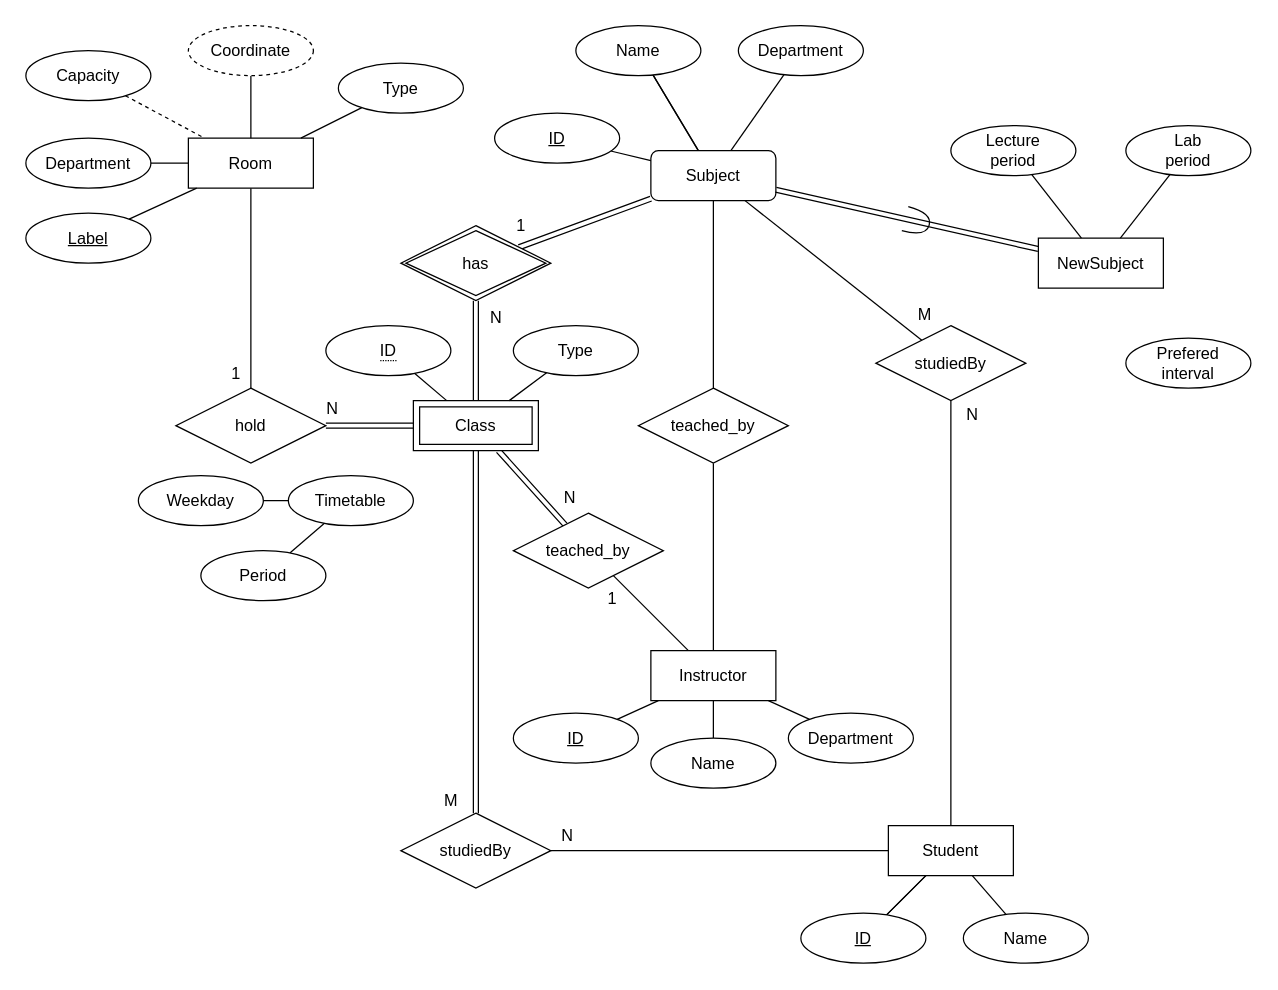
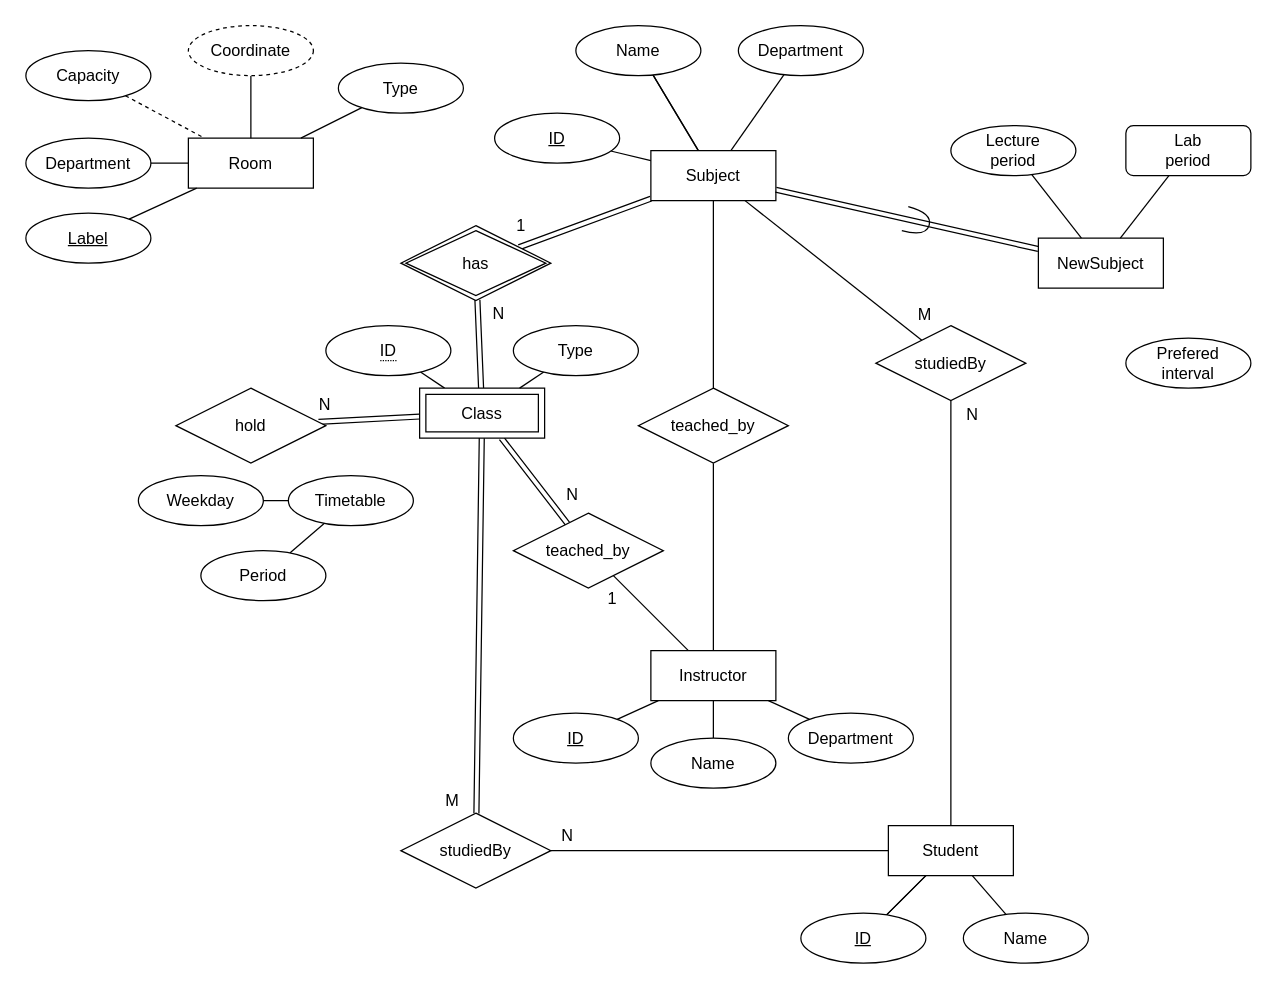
(1188, 151) -> (1188, 151)
(713, 176) -> (713, 176)
(251, 288) -> none
(476, 426) -> (482, 413)
